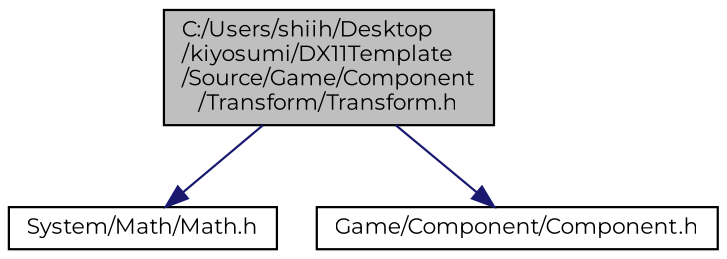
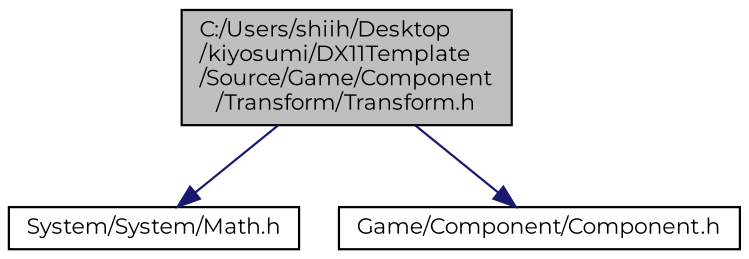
(143, 228) -> (154, 228)
